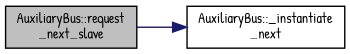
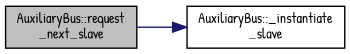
(266, 27) -> (266, 27)
